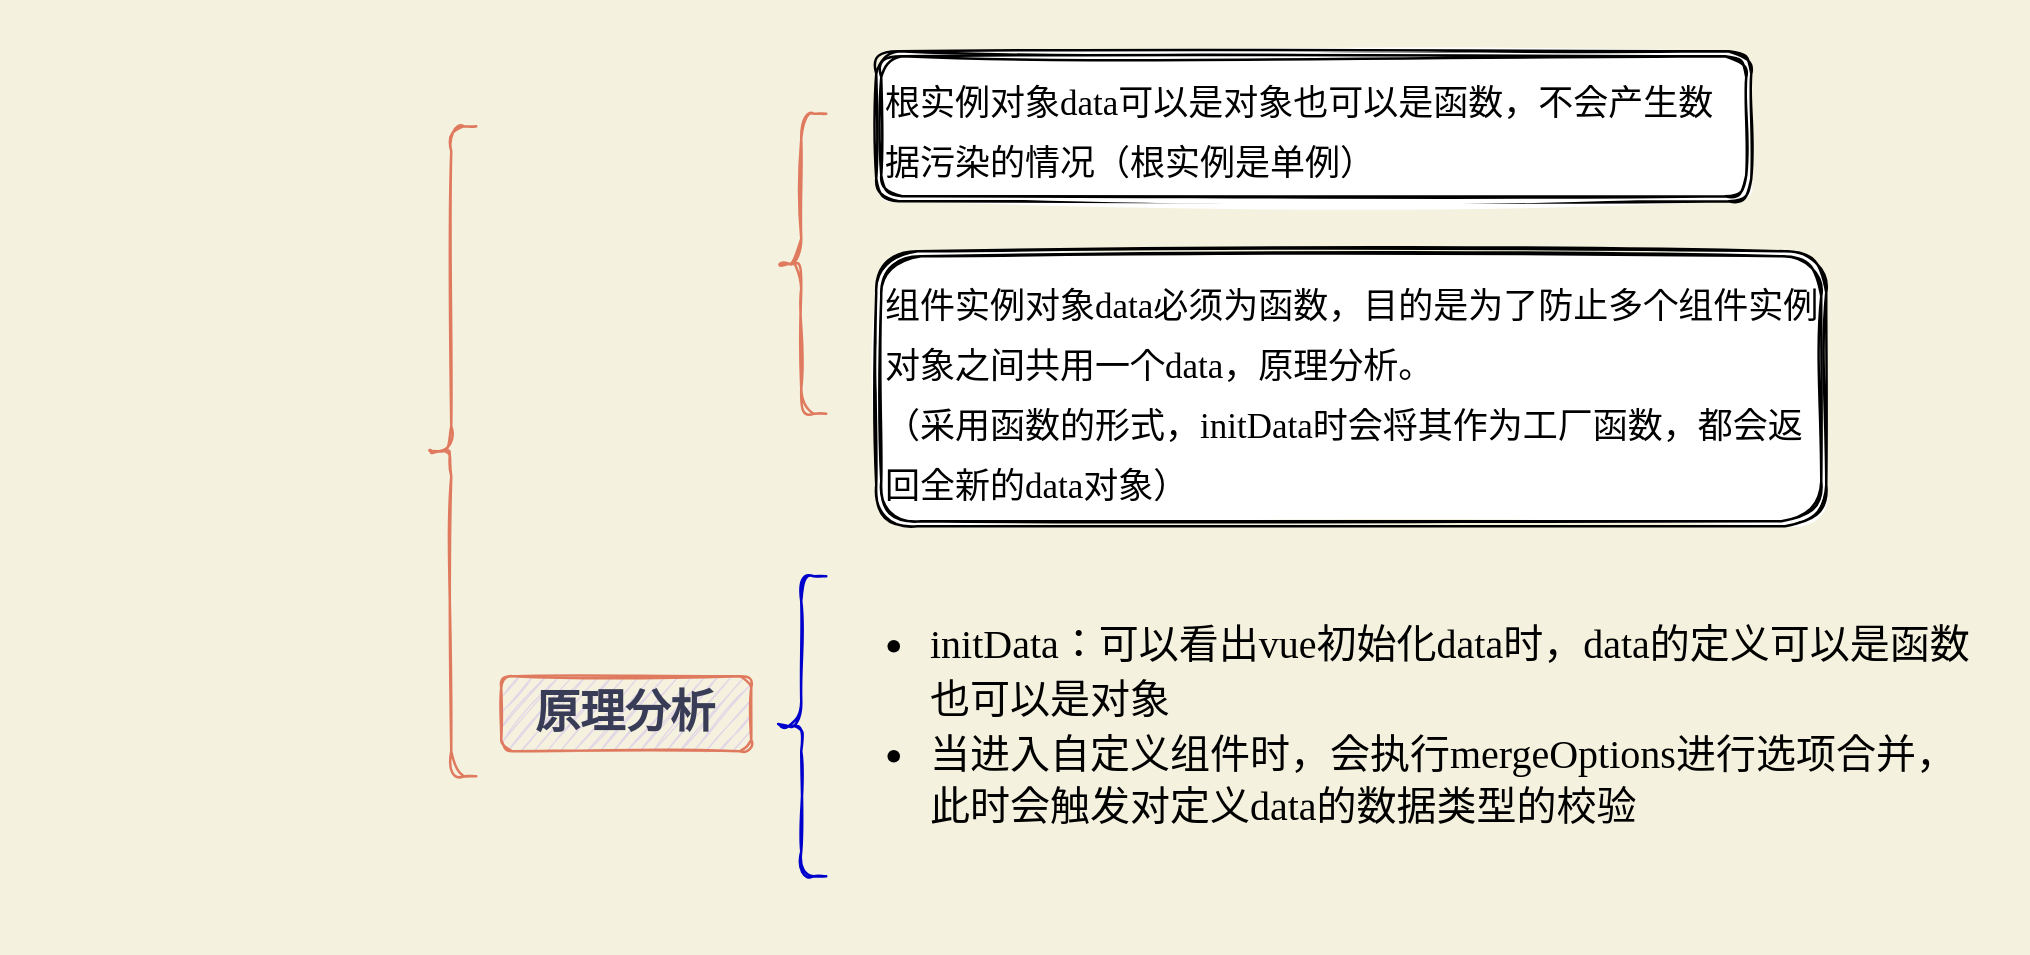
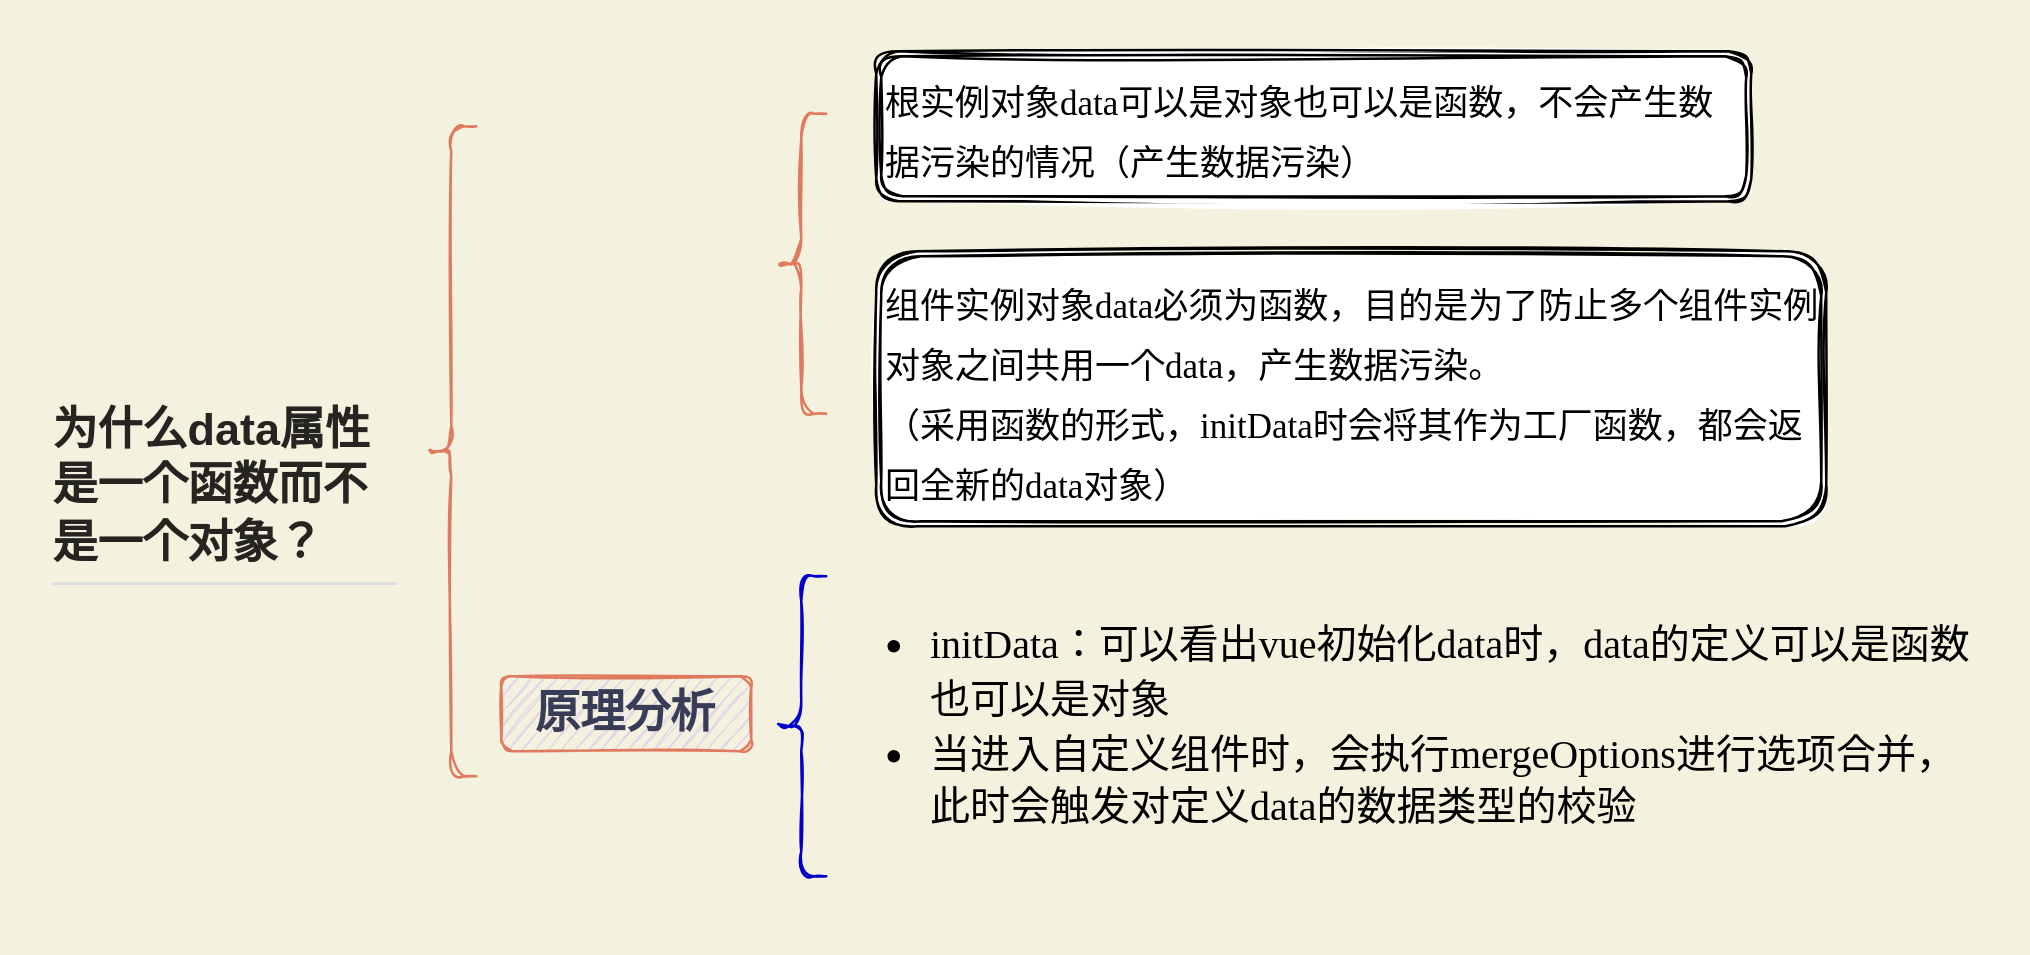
(1316, 126) -> (1316, 126)
(1354, 389) -> (1354, 389)
none -> (226, 514)
